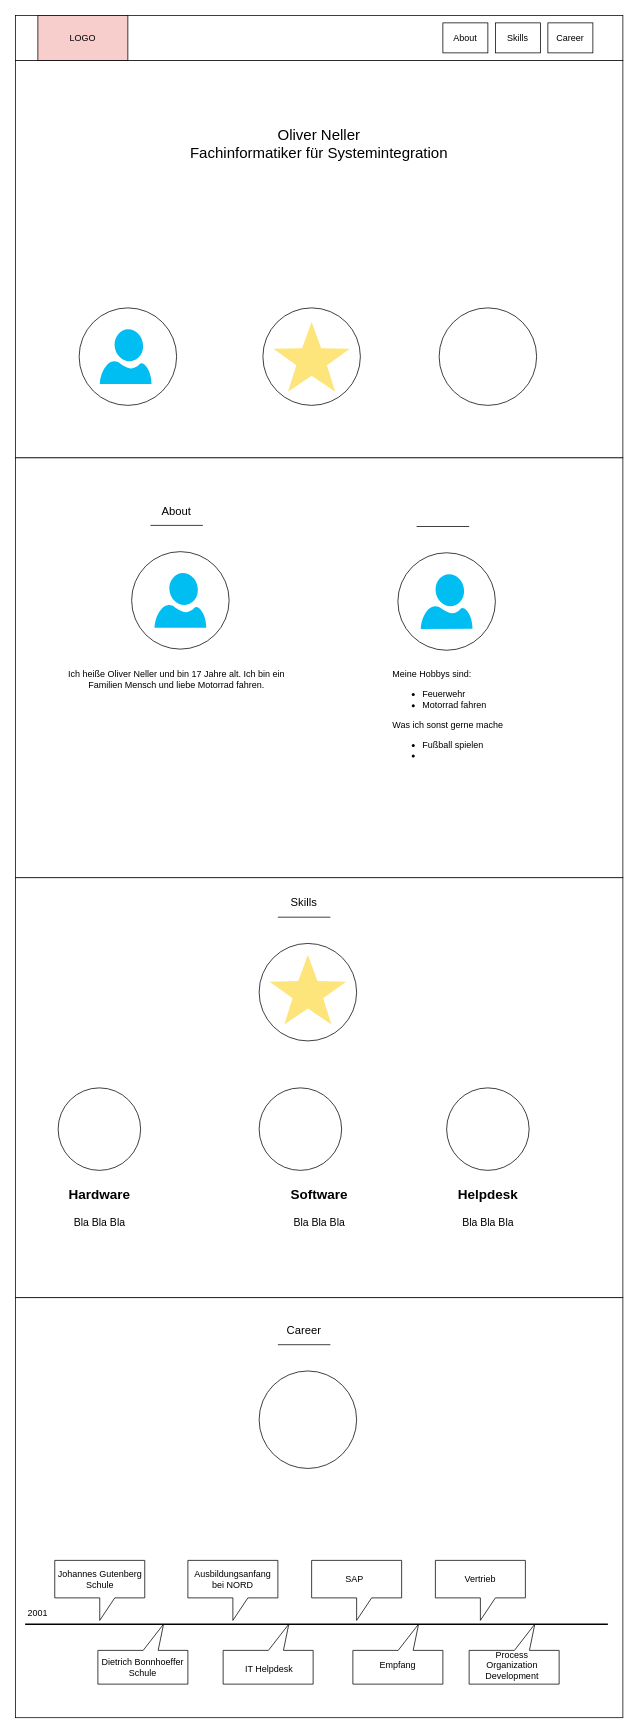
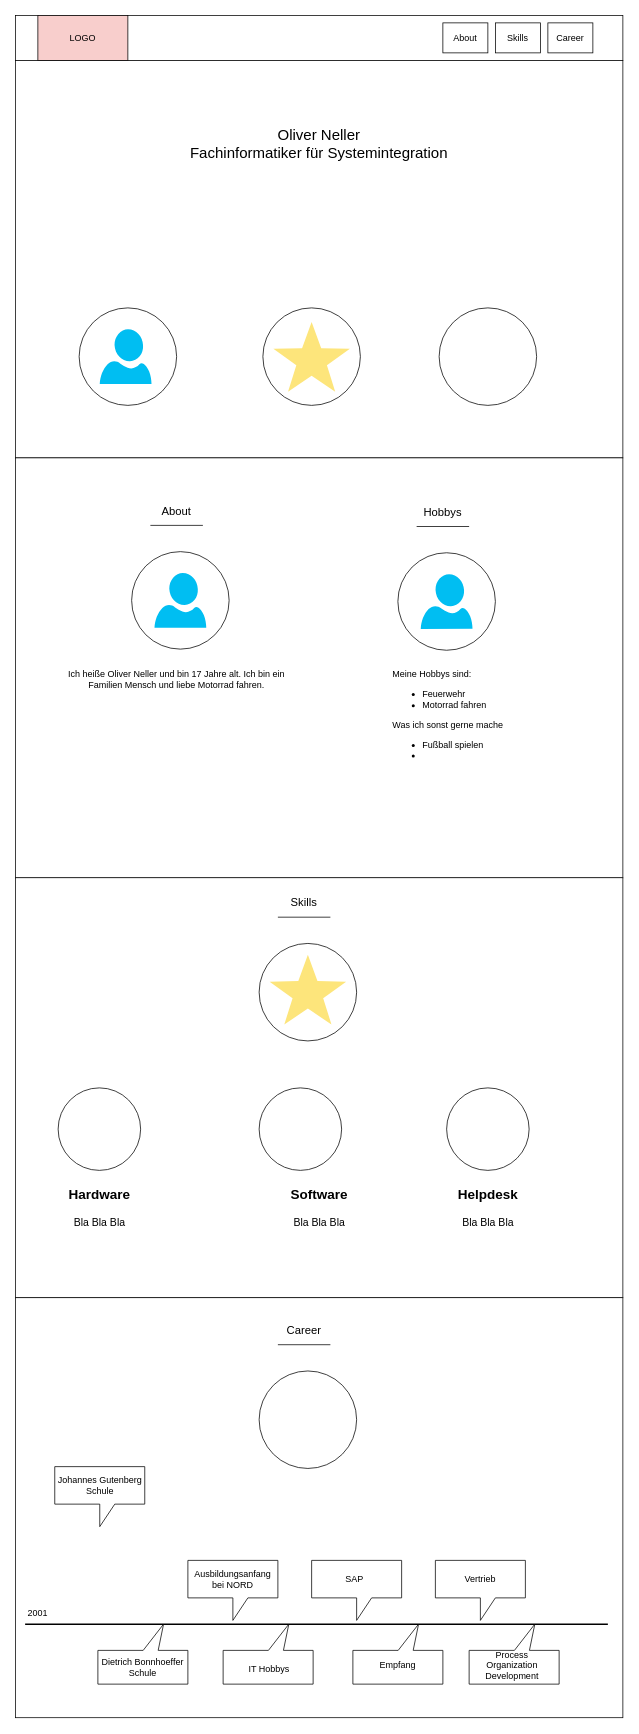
none -> (443, 512)
(100, 1590) -> (100, 1497)
(269, 1669) -> (269, 1669)
